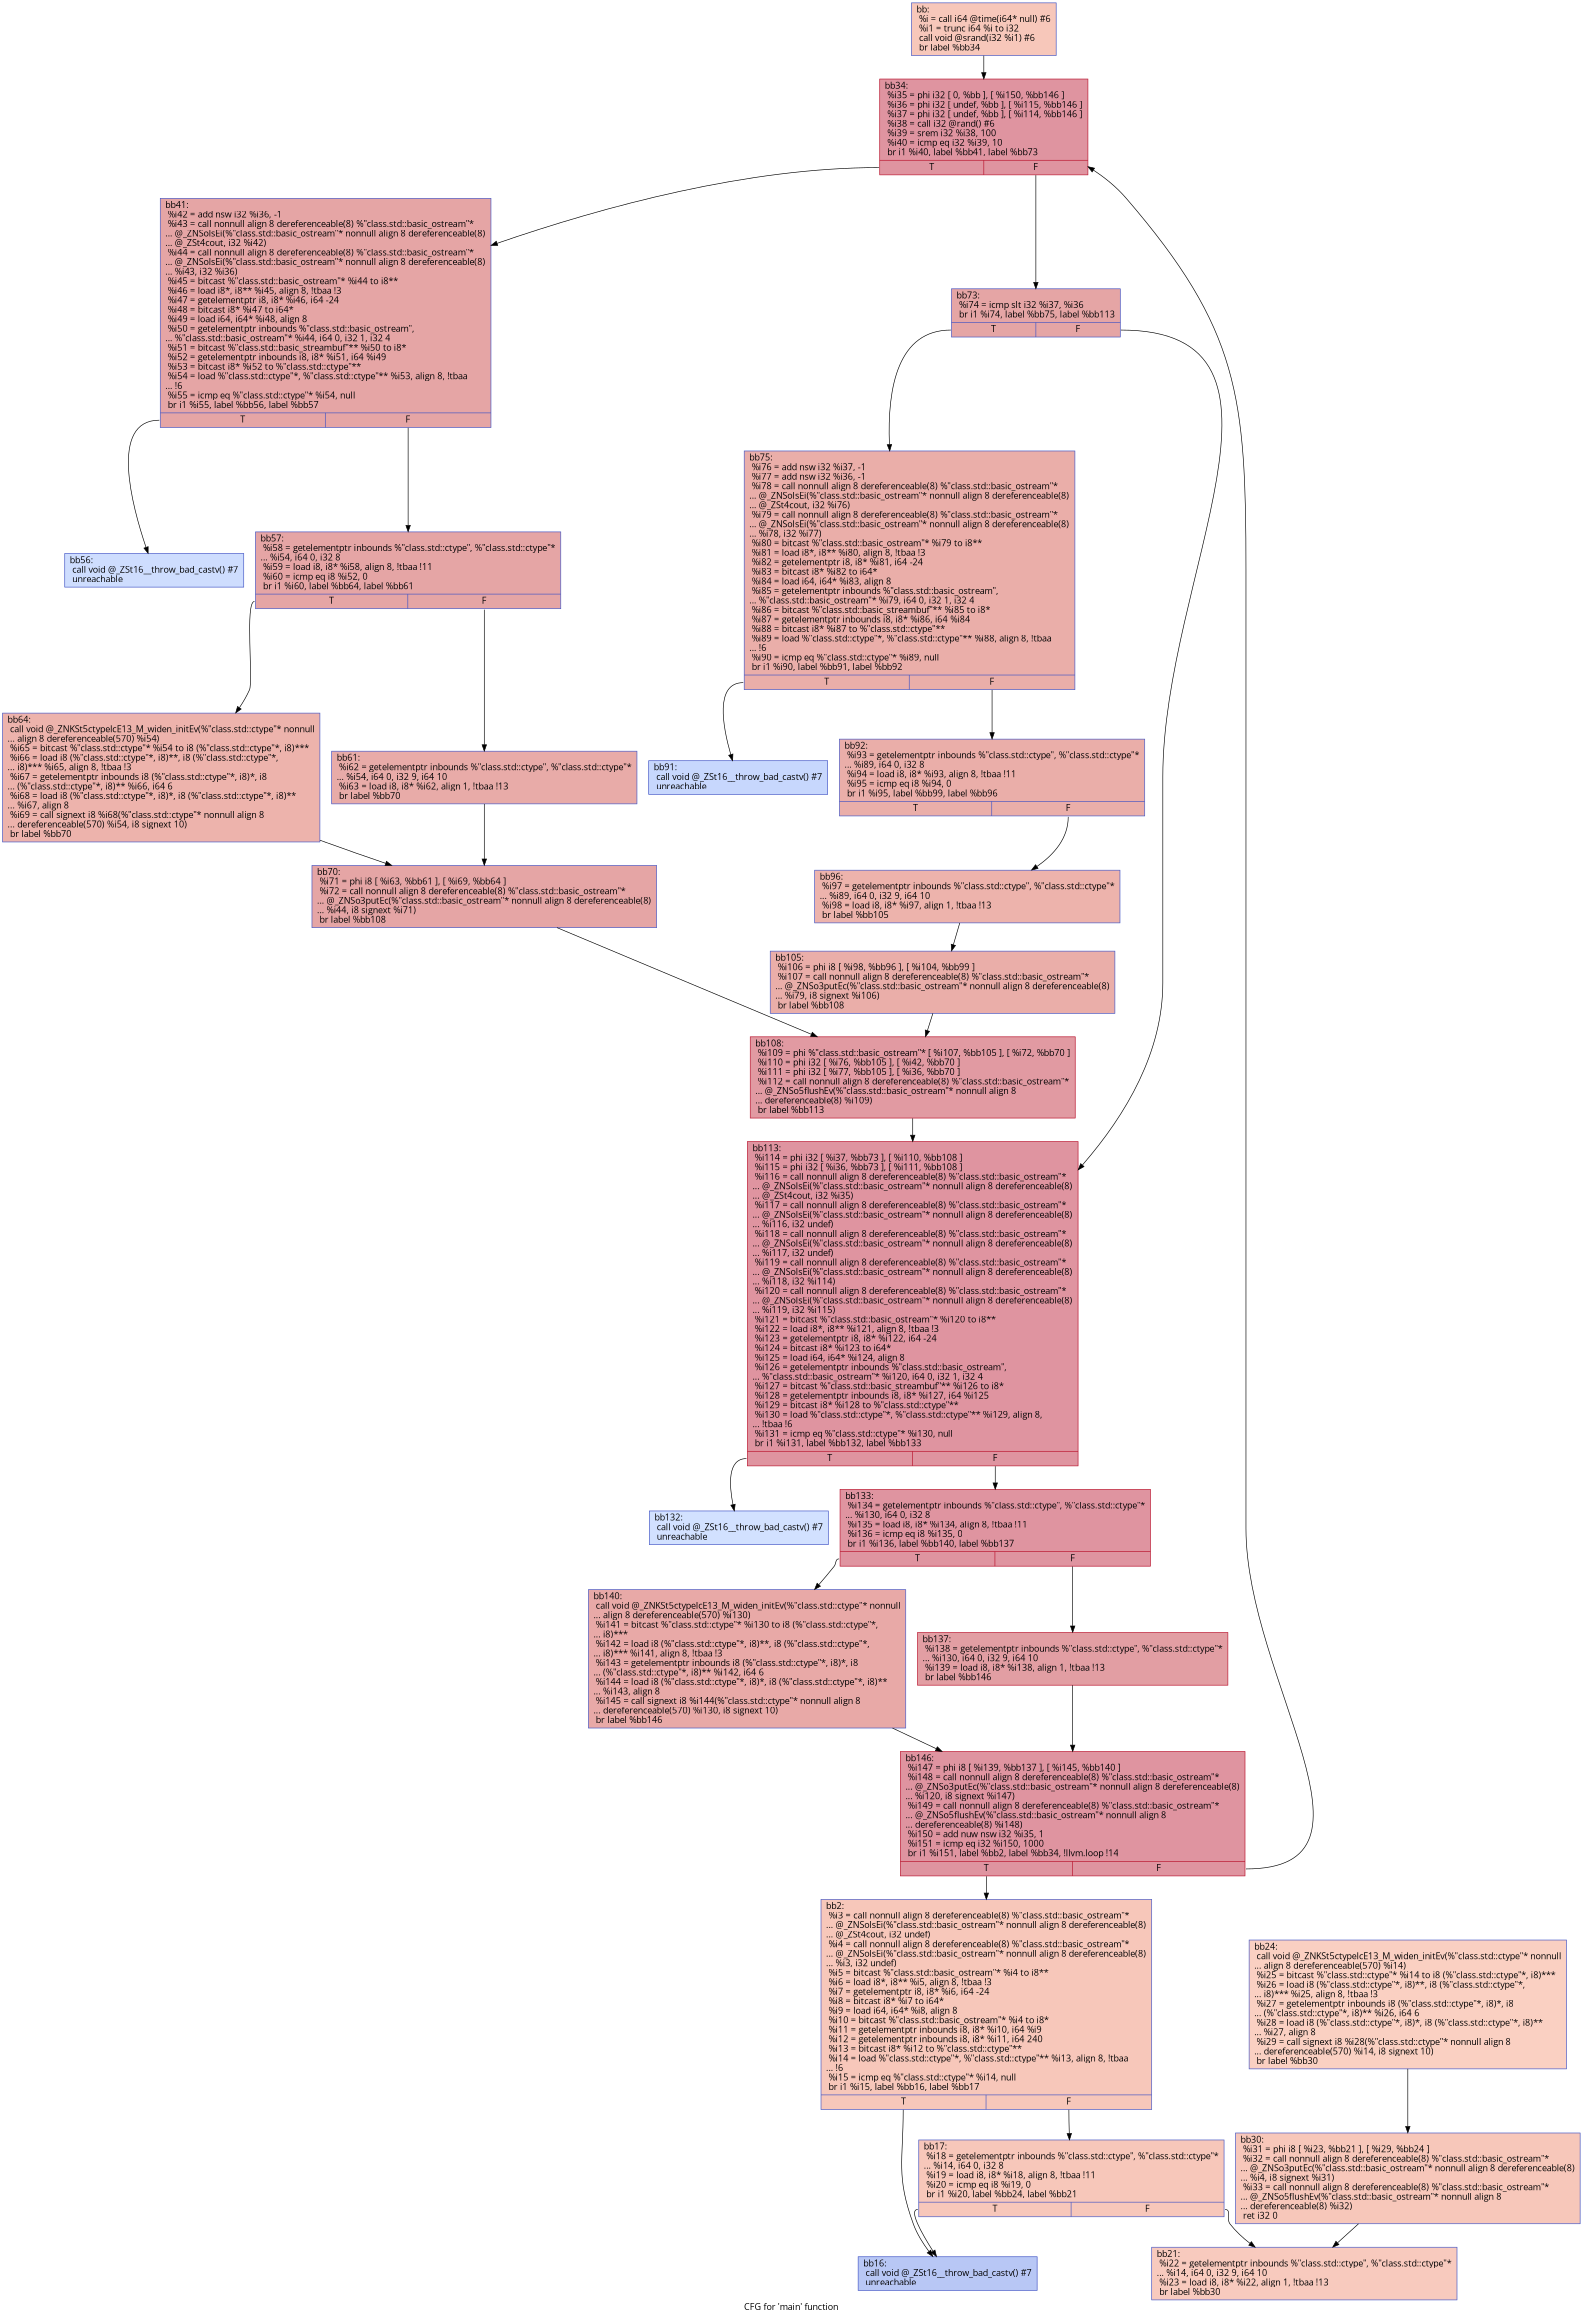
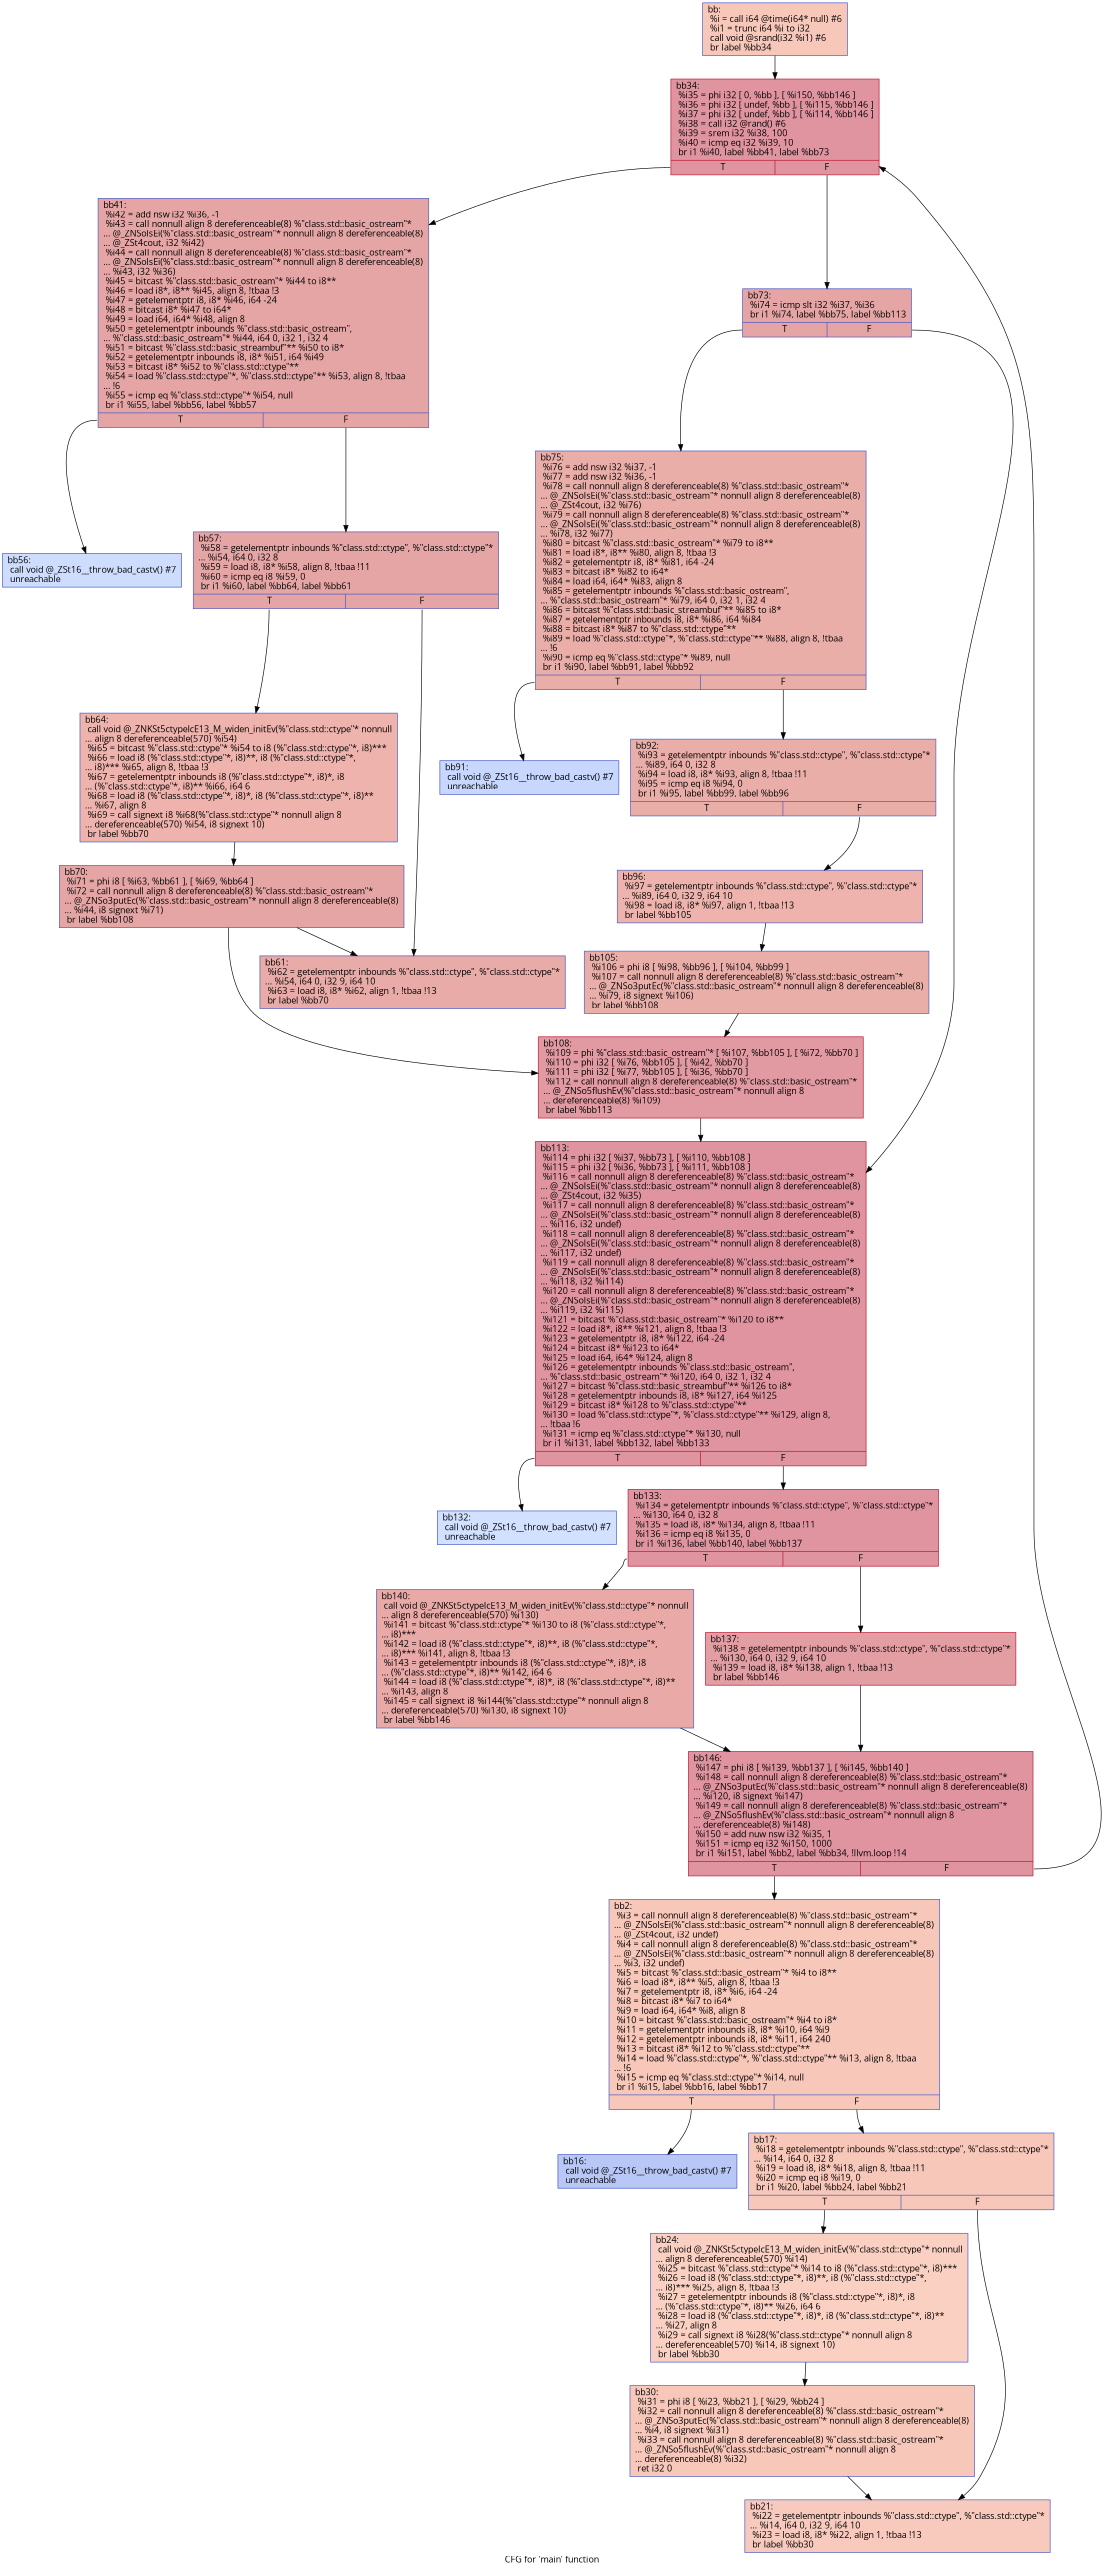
(314, 577) -> (252, 577)
(484, 831) -> (324, 940)
(921, 2230) -> (824, 2218)
